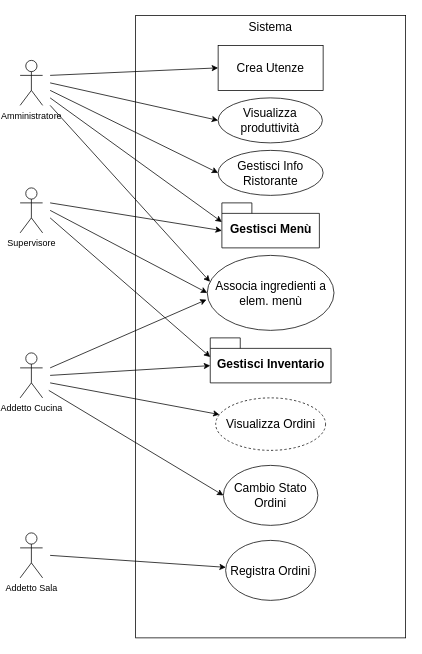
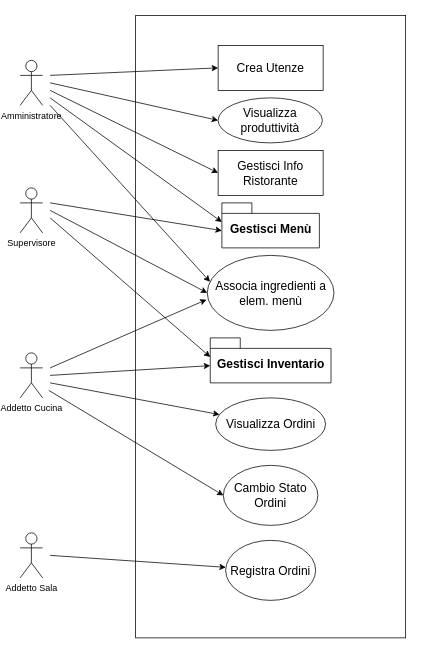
(270, 27) -> none
(270, 173) -> (270, 173)
(270, 424) -> (270, 424)
